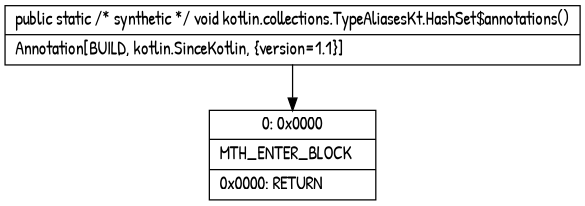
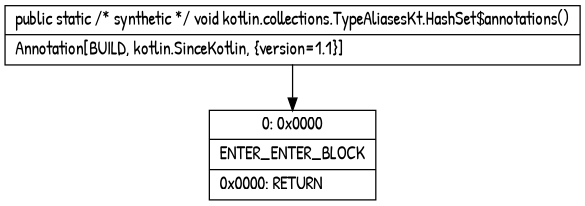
(286, 154) -> (293, 154)
